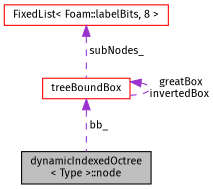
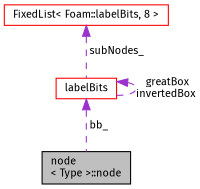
(86, 88) -> (86, 88)
(86, 168) -> (86, 168)
